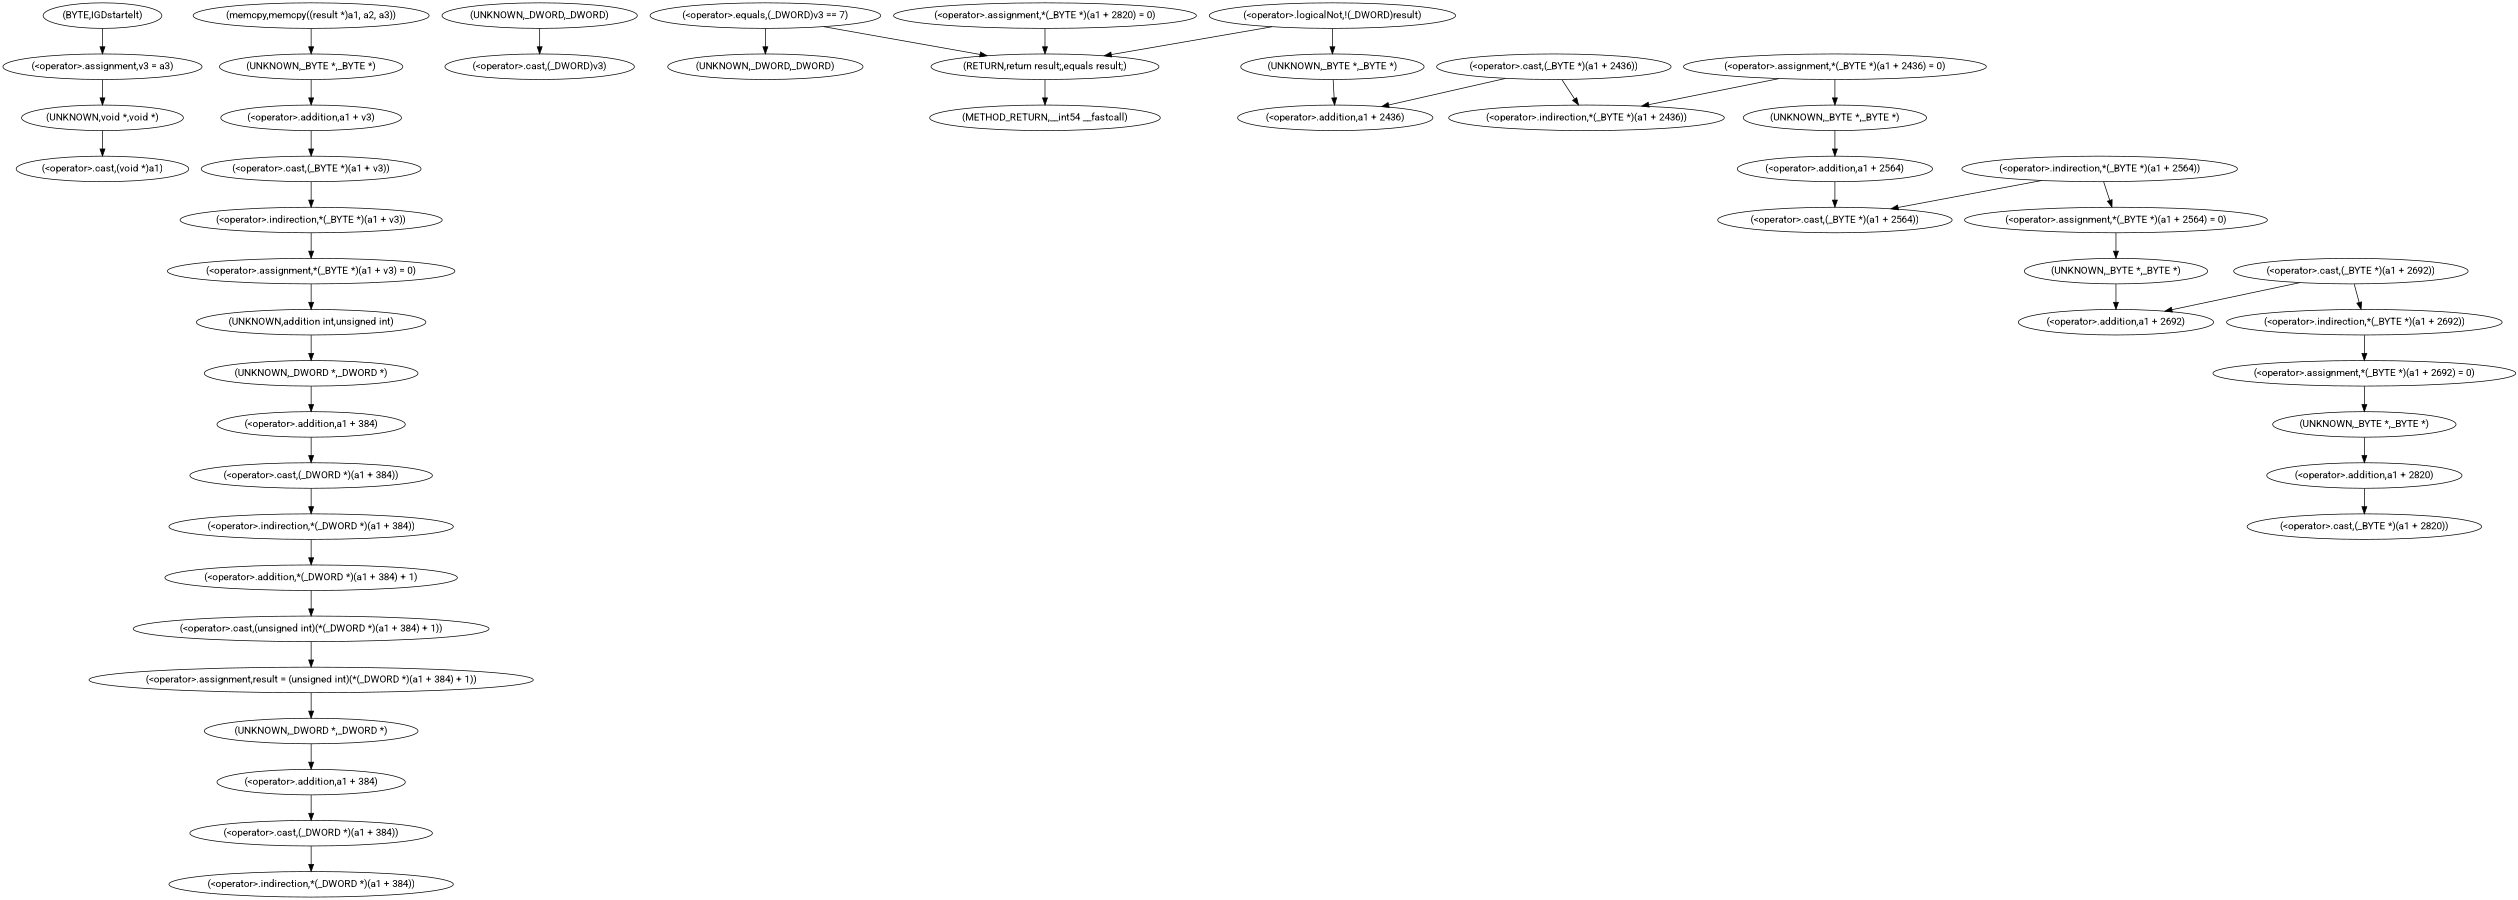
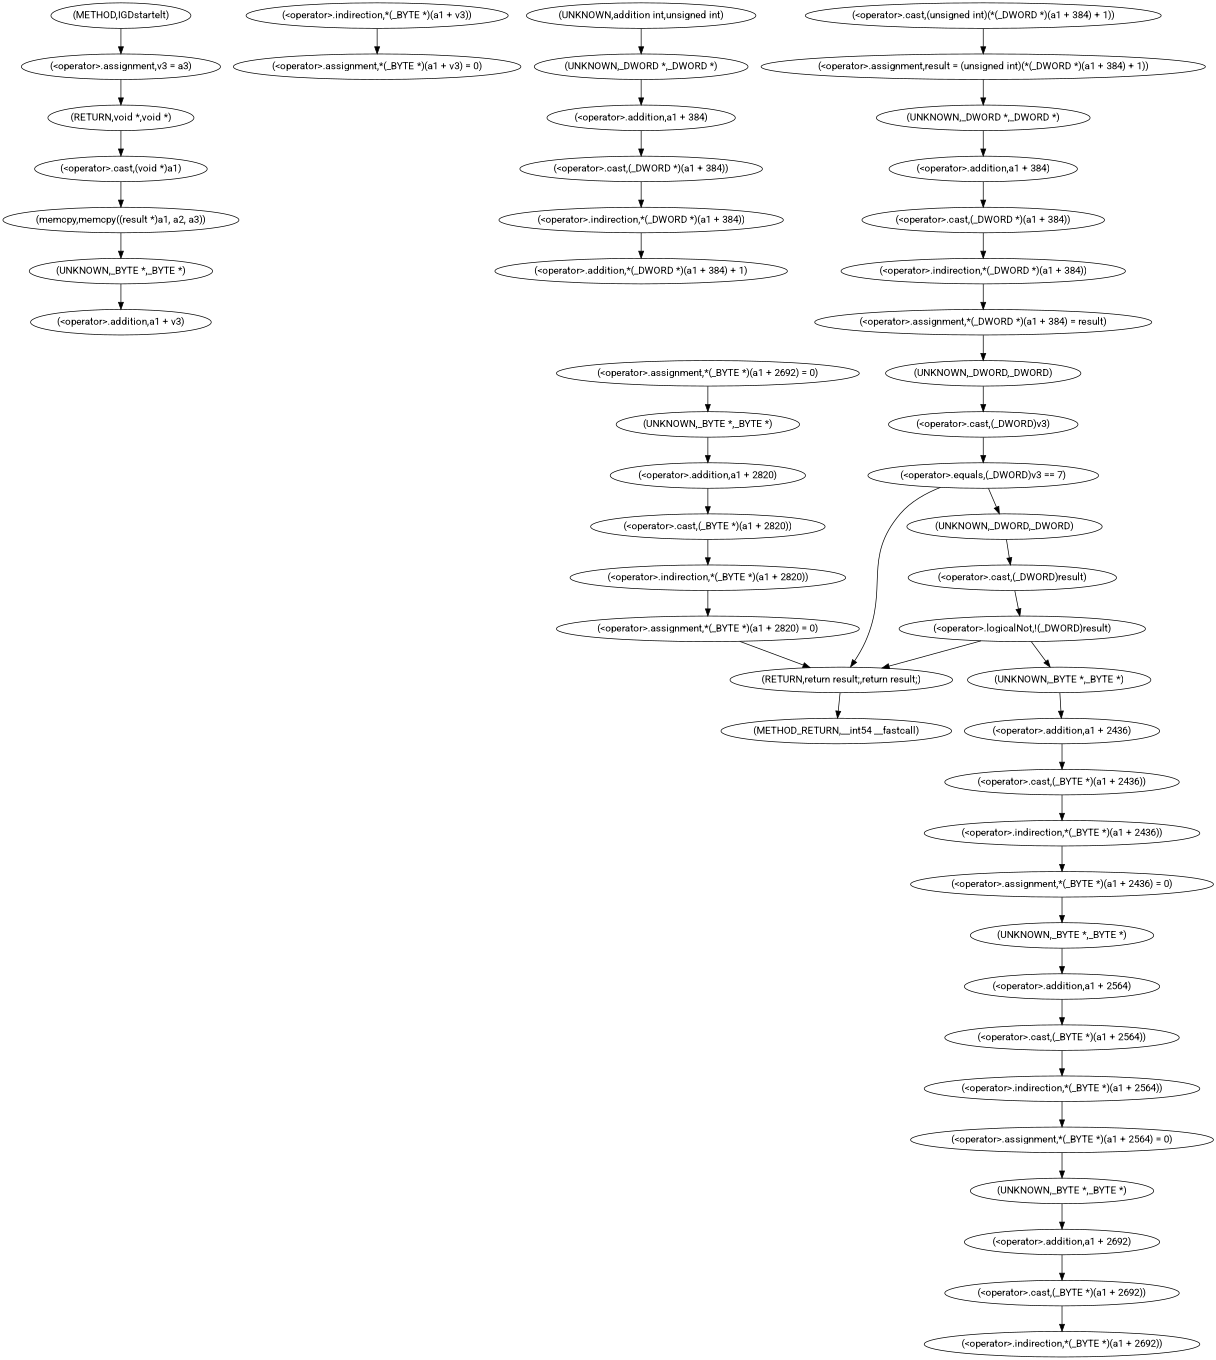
(102, 16) -> (121, 16)
(1045, 67) -> (841, 680)
(1447, 92) -> (1062, 753)
(1714, 92) -> (1062, 855)
(102, 118) -> (121, 118)
(311, 169) -> none
none -> (121, 191)
(1970, 194) -> (1062, 1060)
(311, 293) -> none
(2236, 296) -> (1062, 1264)
none -> (983, 322)
(2364, 344) -> none
none -> (983, 446)
none -> (708, 578)
none -> (1012, 578)
(311, 600) -> none
